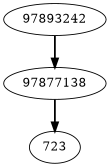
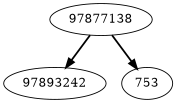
(55, 47) -> (81, 48)
(55, 147) -> (147, 83)
